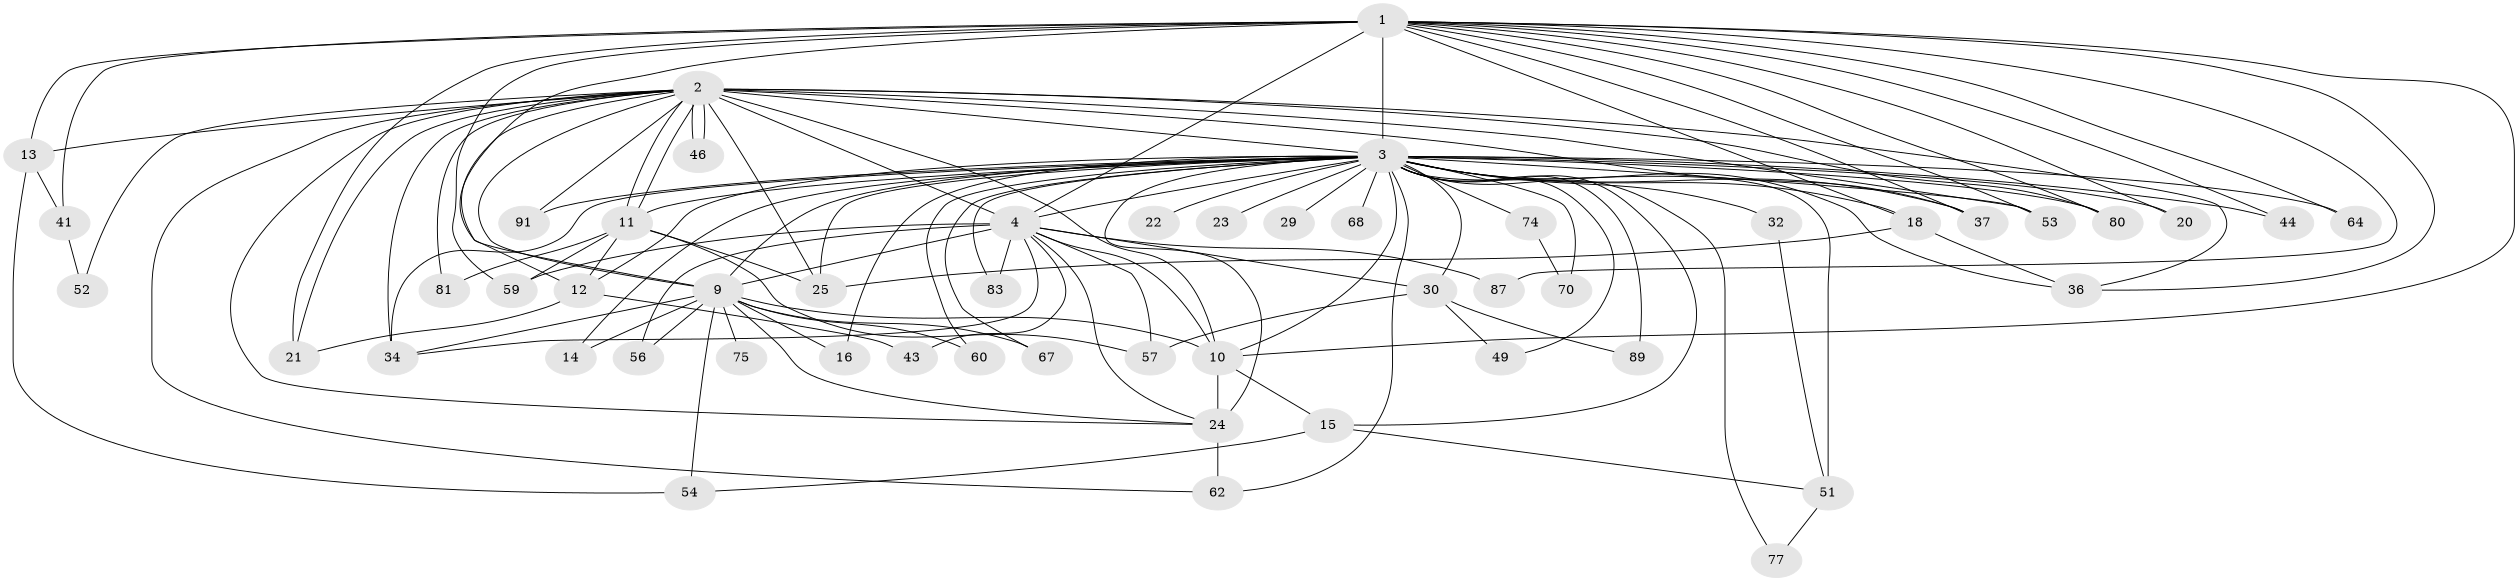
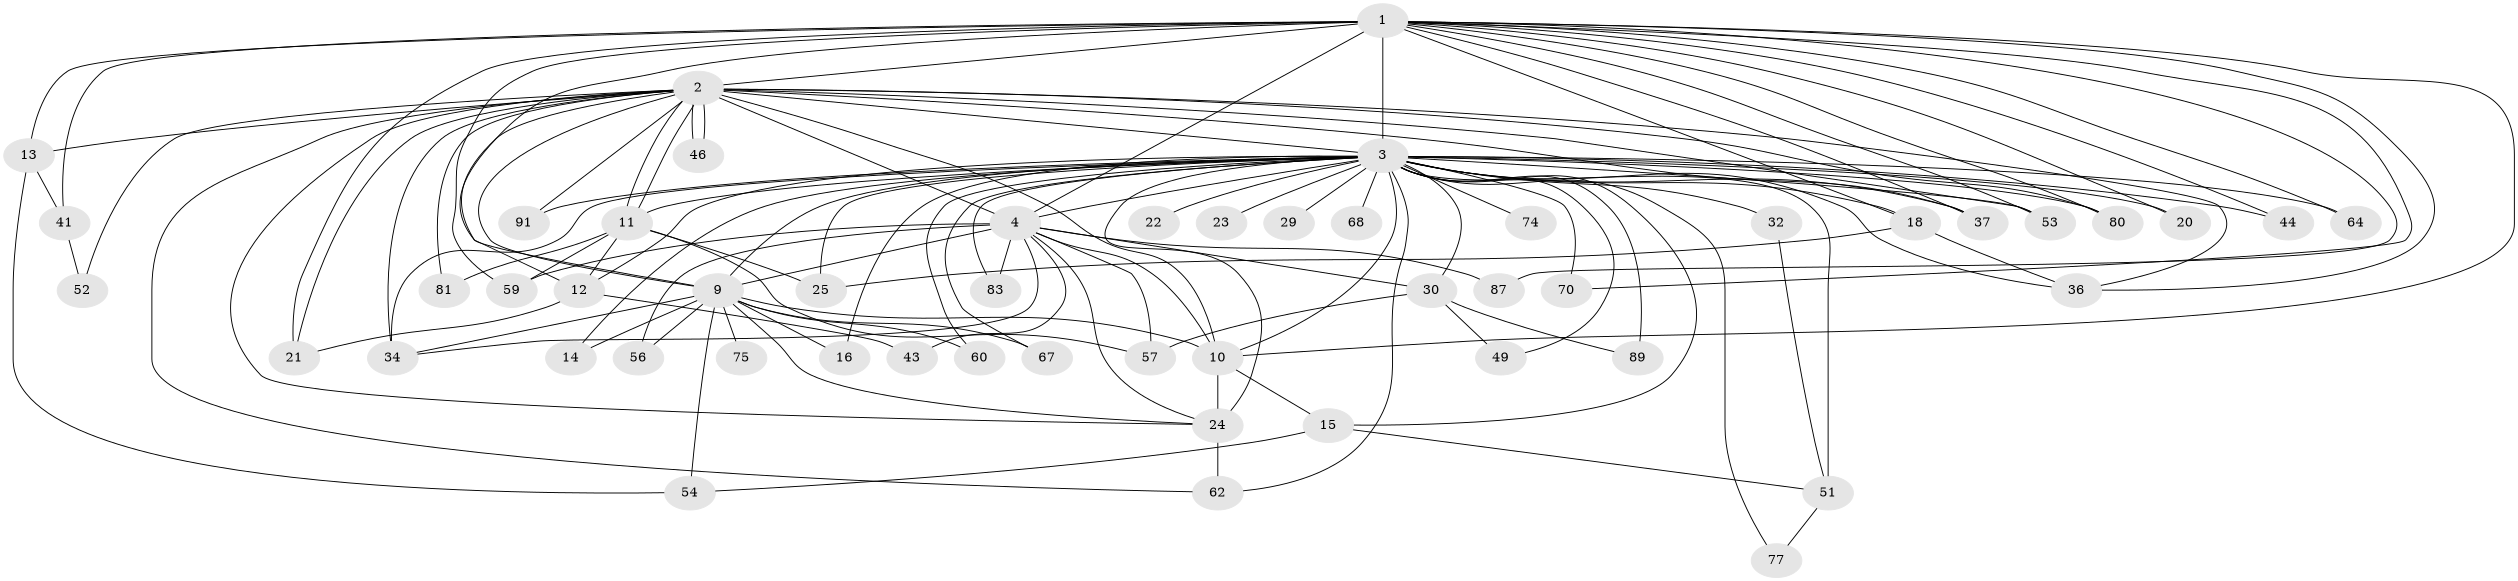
(768, 197) -> (1041, 54)
(1545, 251) -> (2348, 127)
